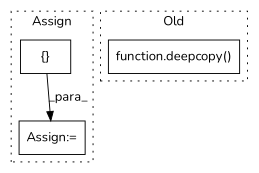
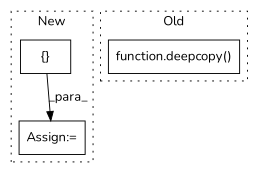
(52, 22) -> (52, 22)
